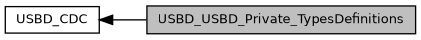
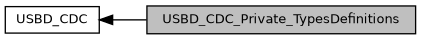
(281, 20) -> (281, 20)
